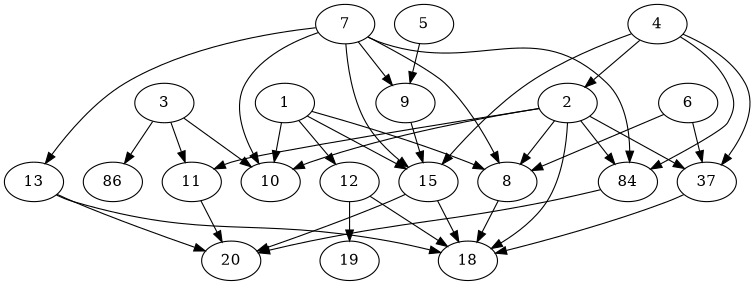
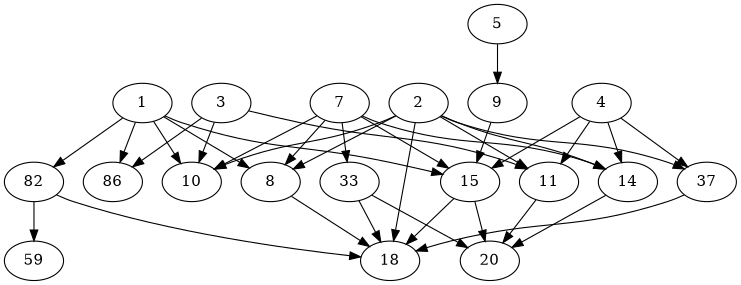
(372, 59) -> none
(617, 60) -> (579, 137)
(688, 103) -> none
none -> (130, 137)
(34, 182) -> (350, 182)
(350, 182) -> (34, 182)
(628, 182) -> (628, 182)
(350, 261) -> (34, 261)
